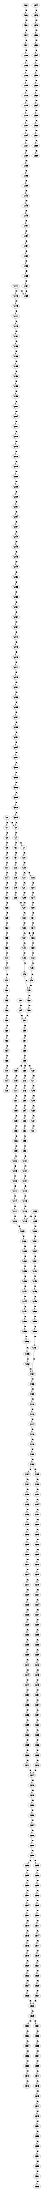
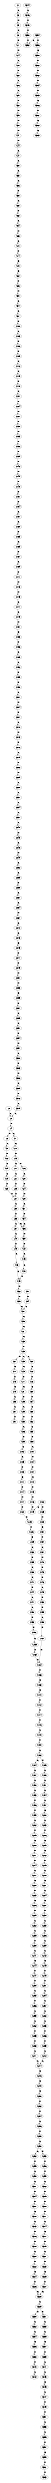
(36, 50) -> (33, 40)
none -> (18, 270)
(20, 291) -> (18, 571)
(7, 822) -> none
